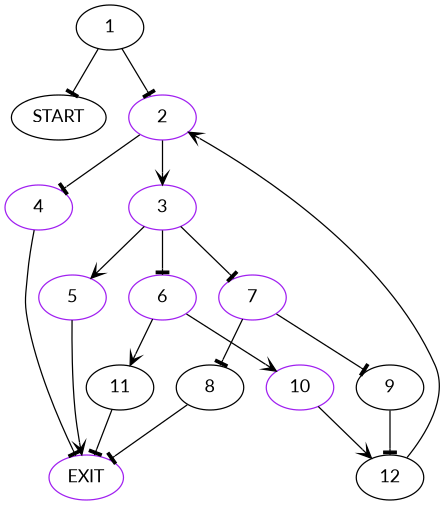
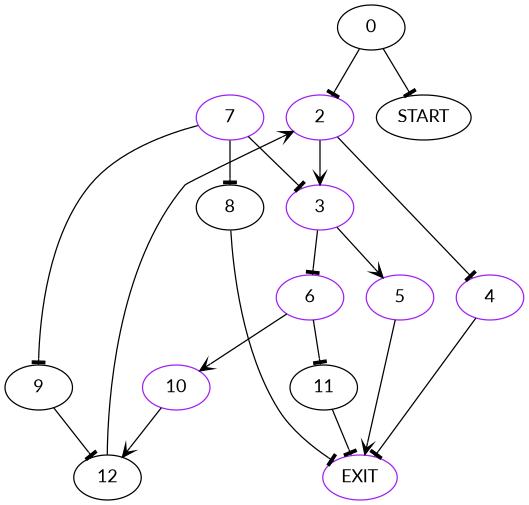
(110, 28) -> (371, 28)
(205, 250) -> (273, 160)
(144, 336) -> (316, 339)
